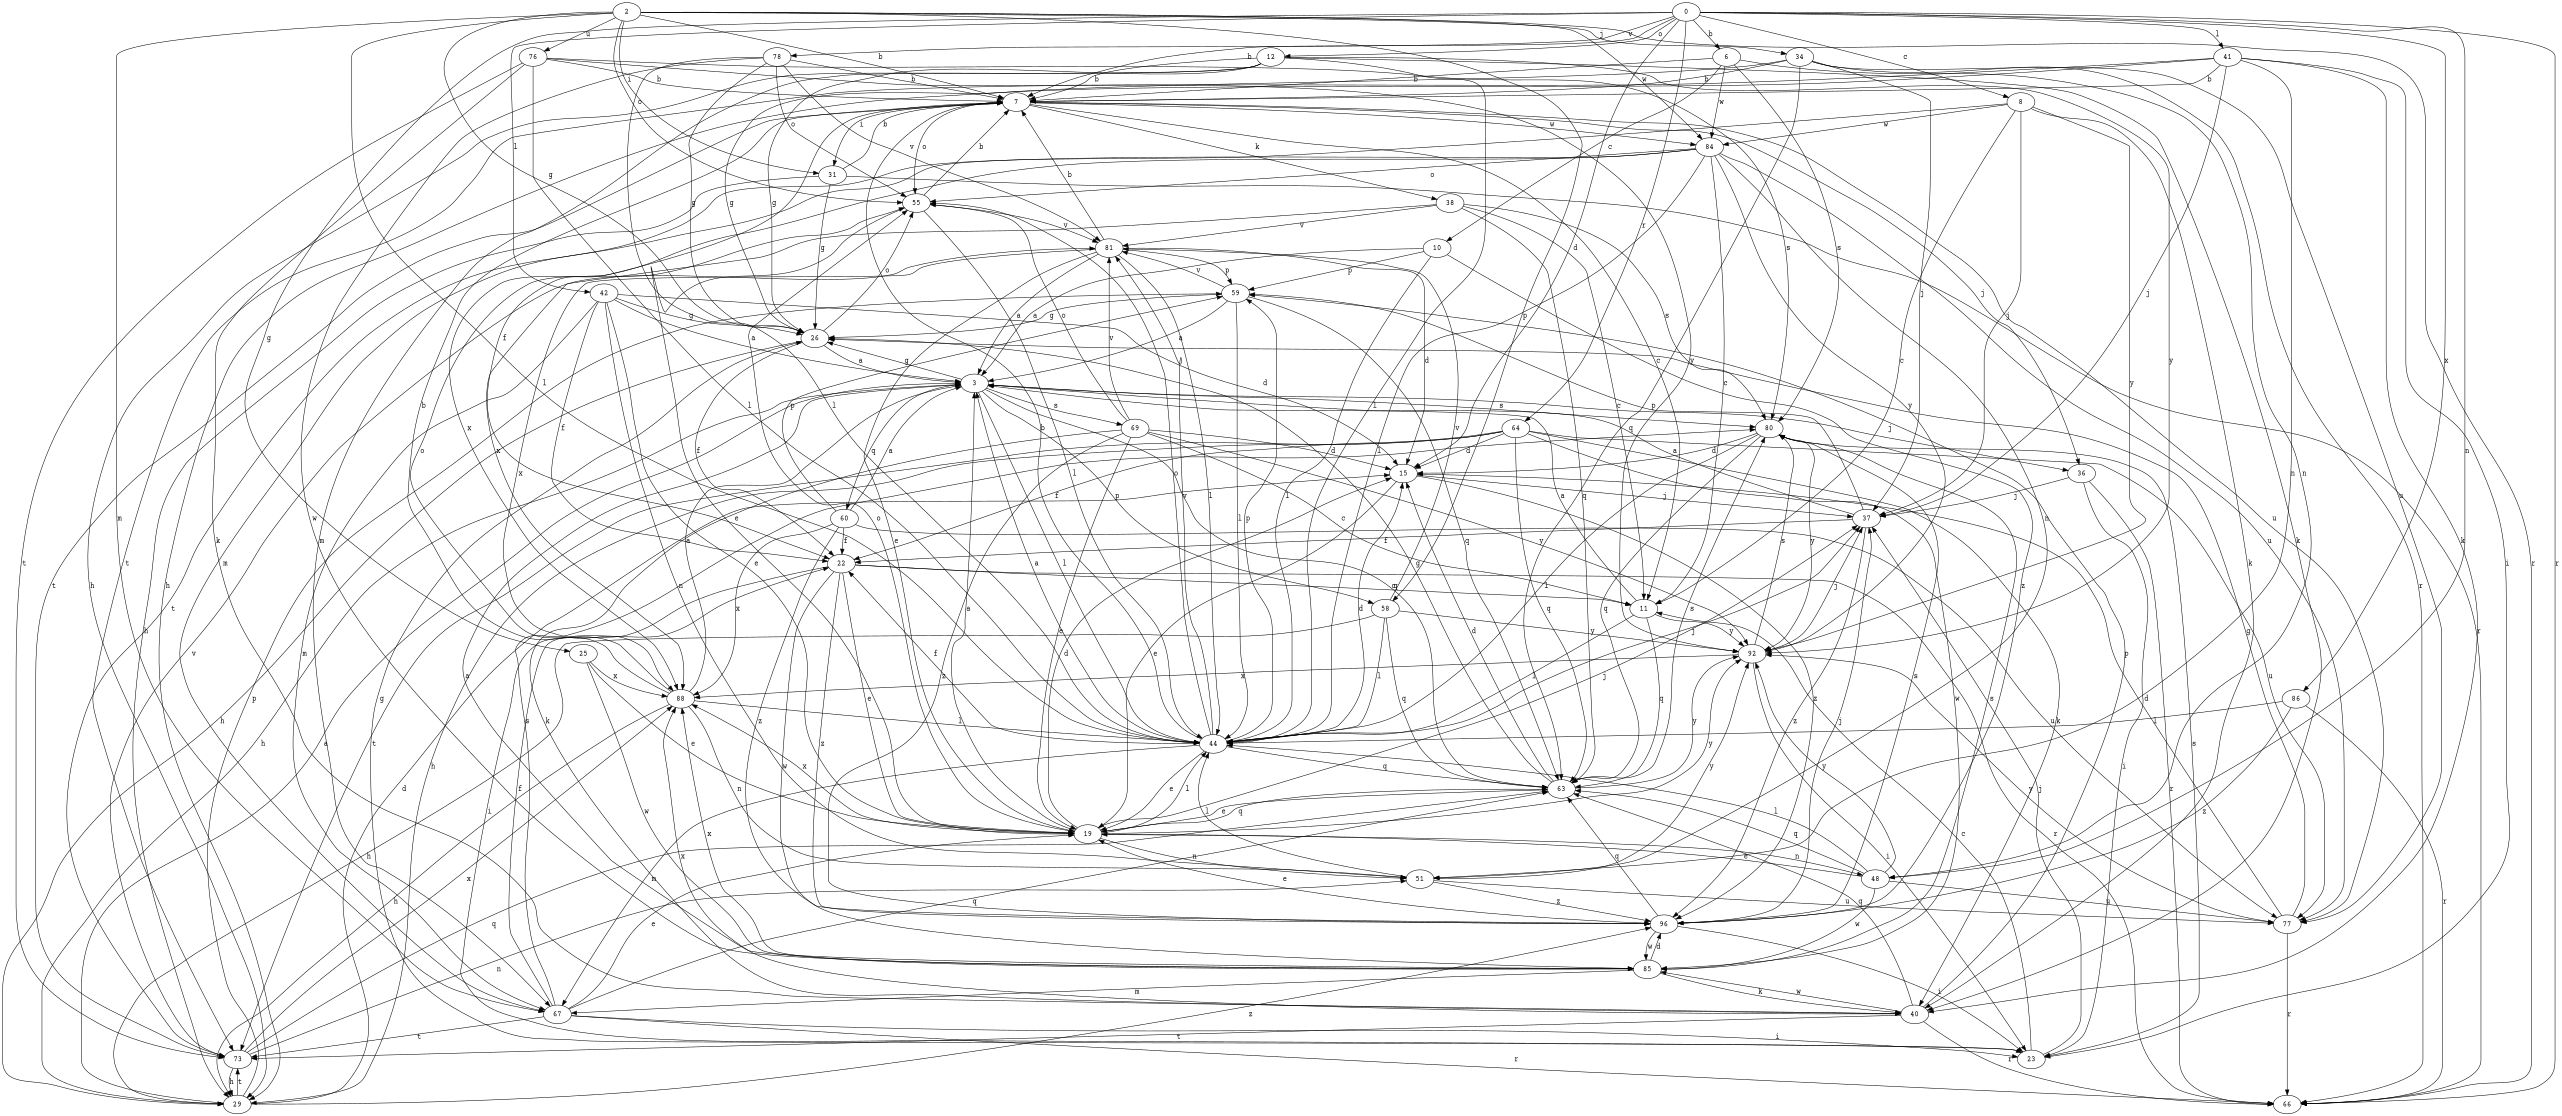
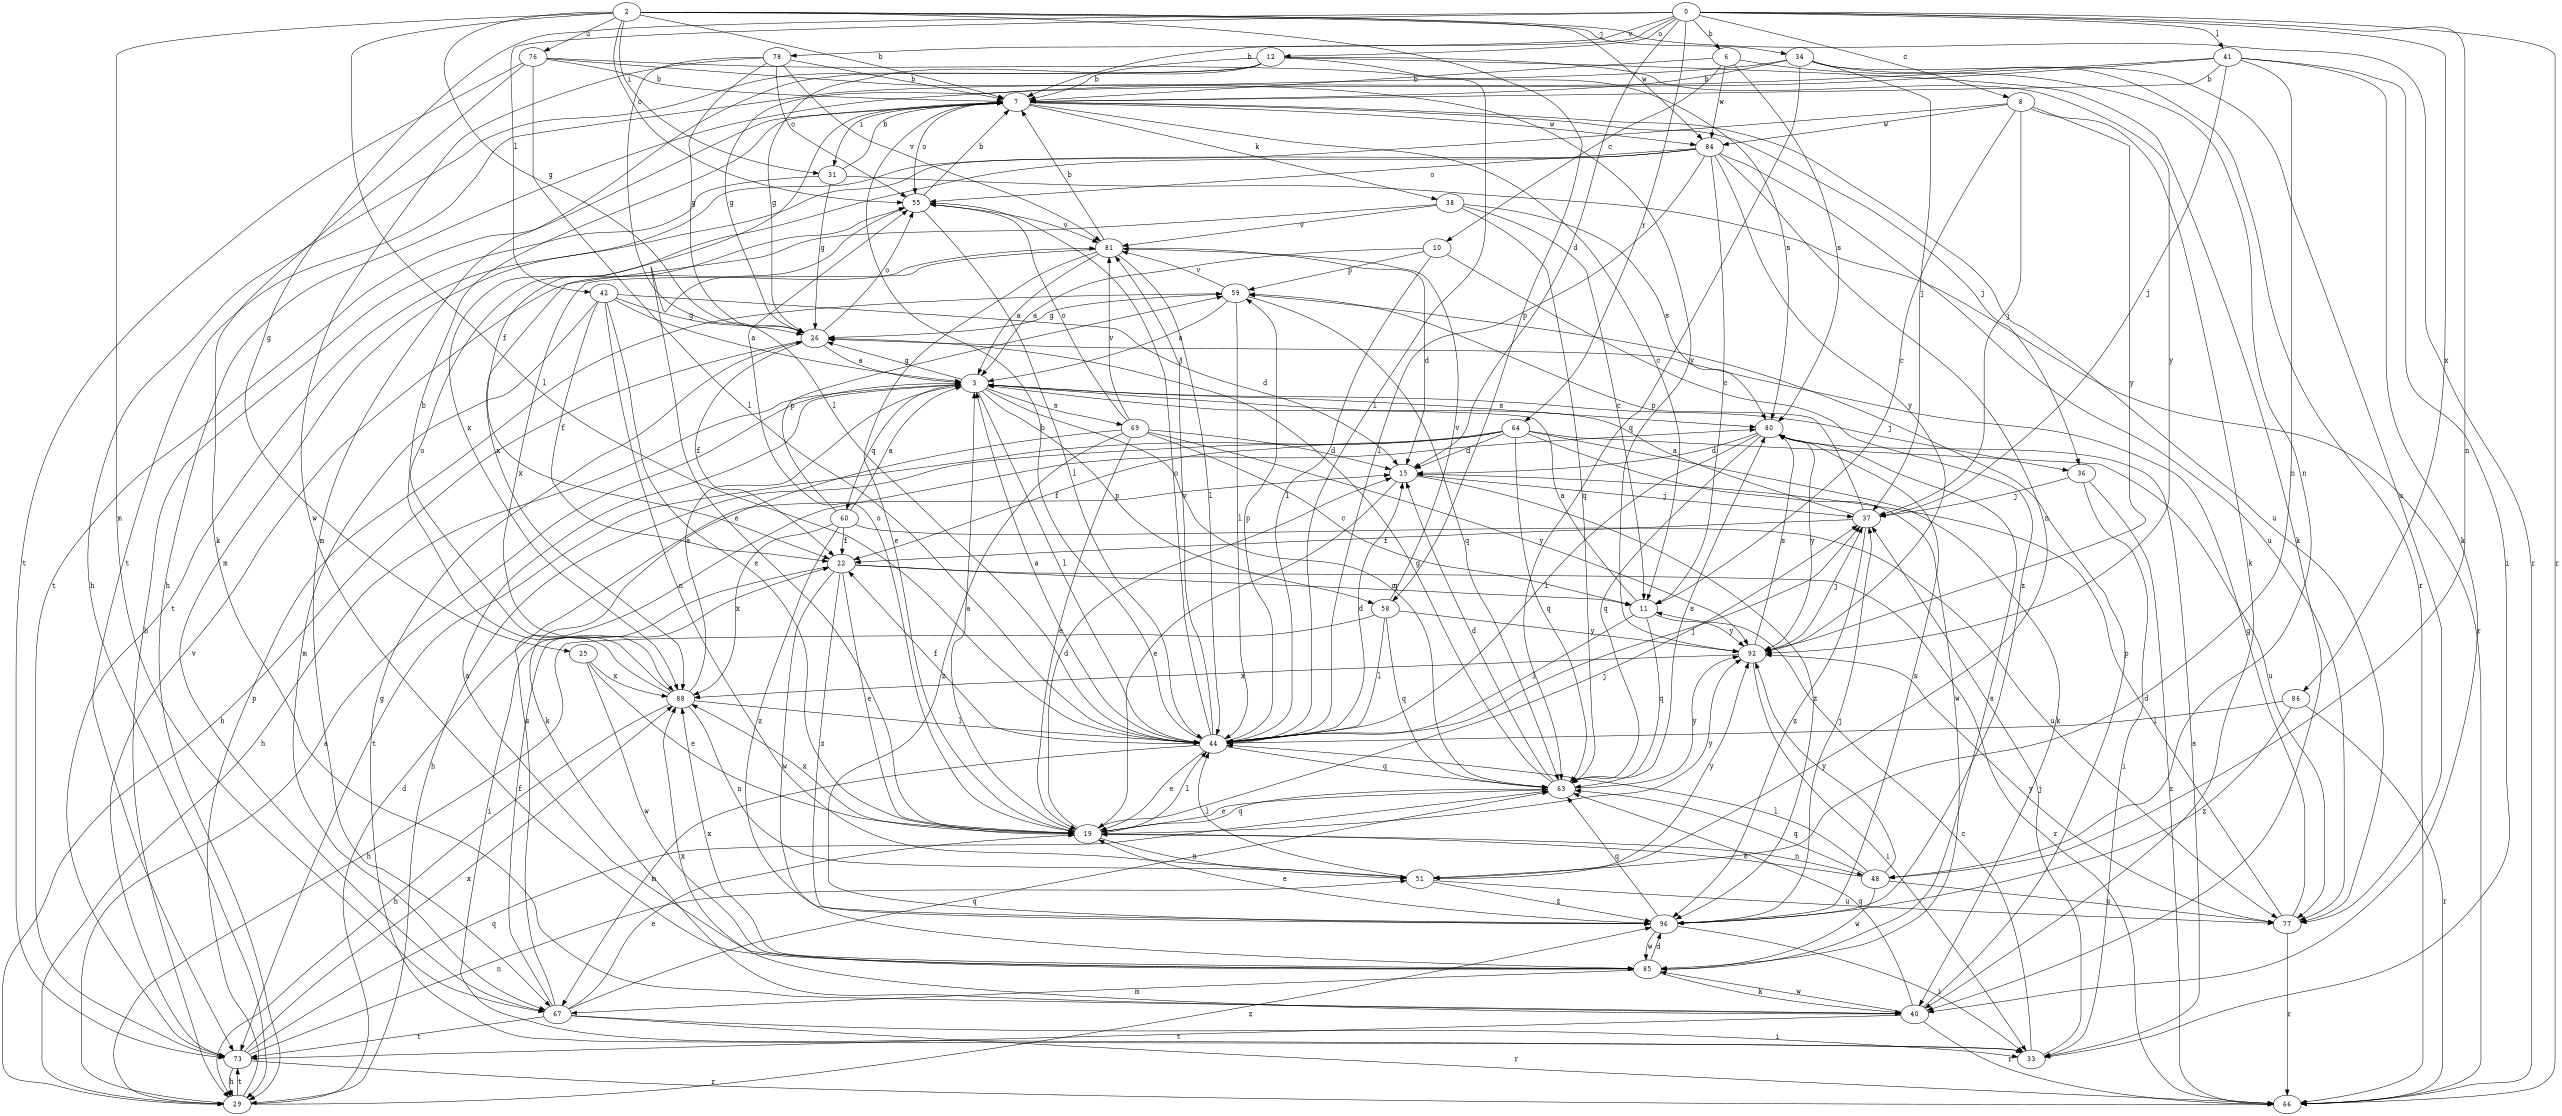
(1180, 256) -> none
(2031, 1059) -> (2031, 1059)
none -> (1259, 1098)
